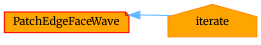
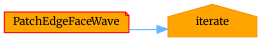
(156, 15) -> (143, 30)
